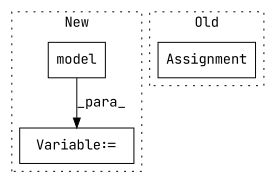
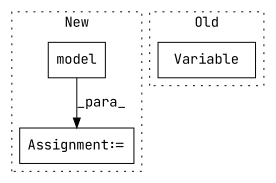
(207, 60) -> (207, 60)
(77, 146) -> (77, 146)
